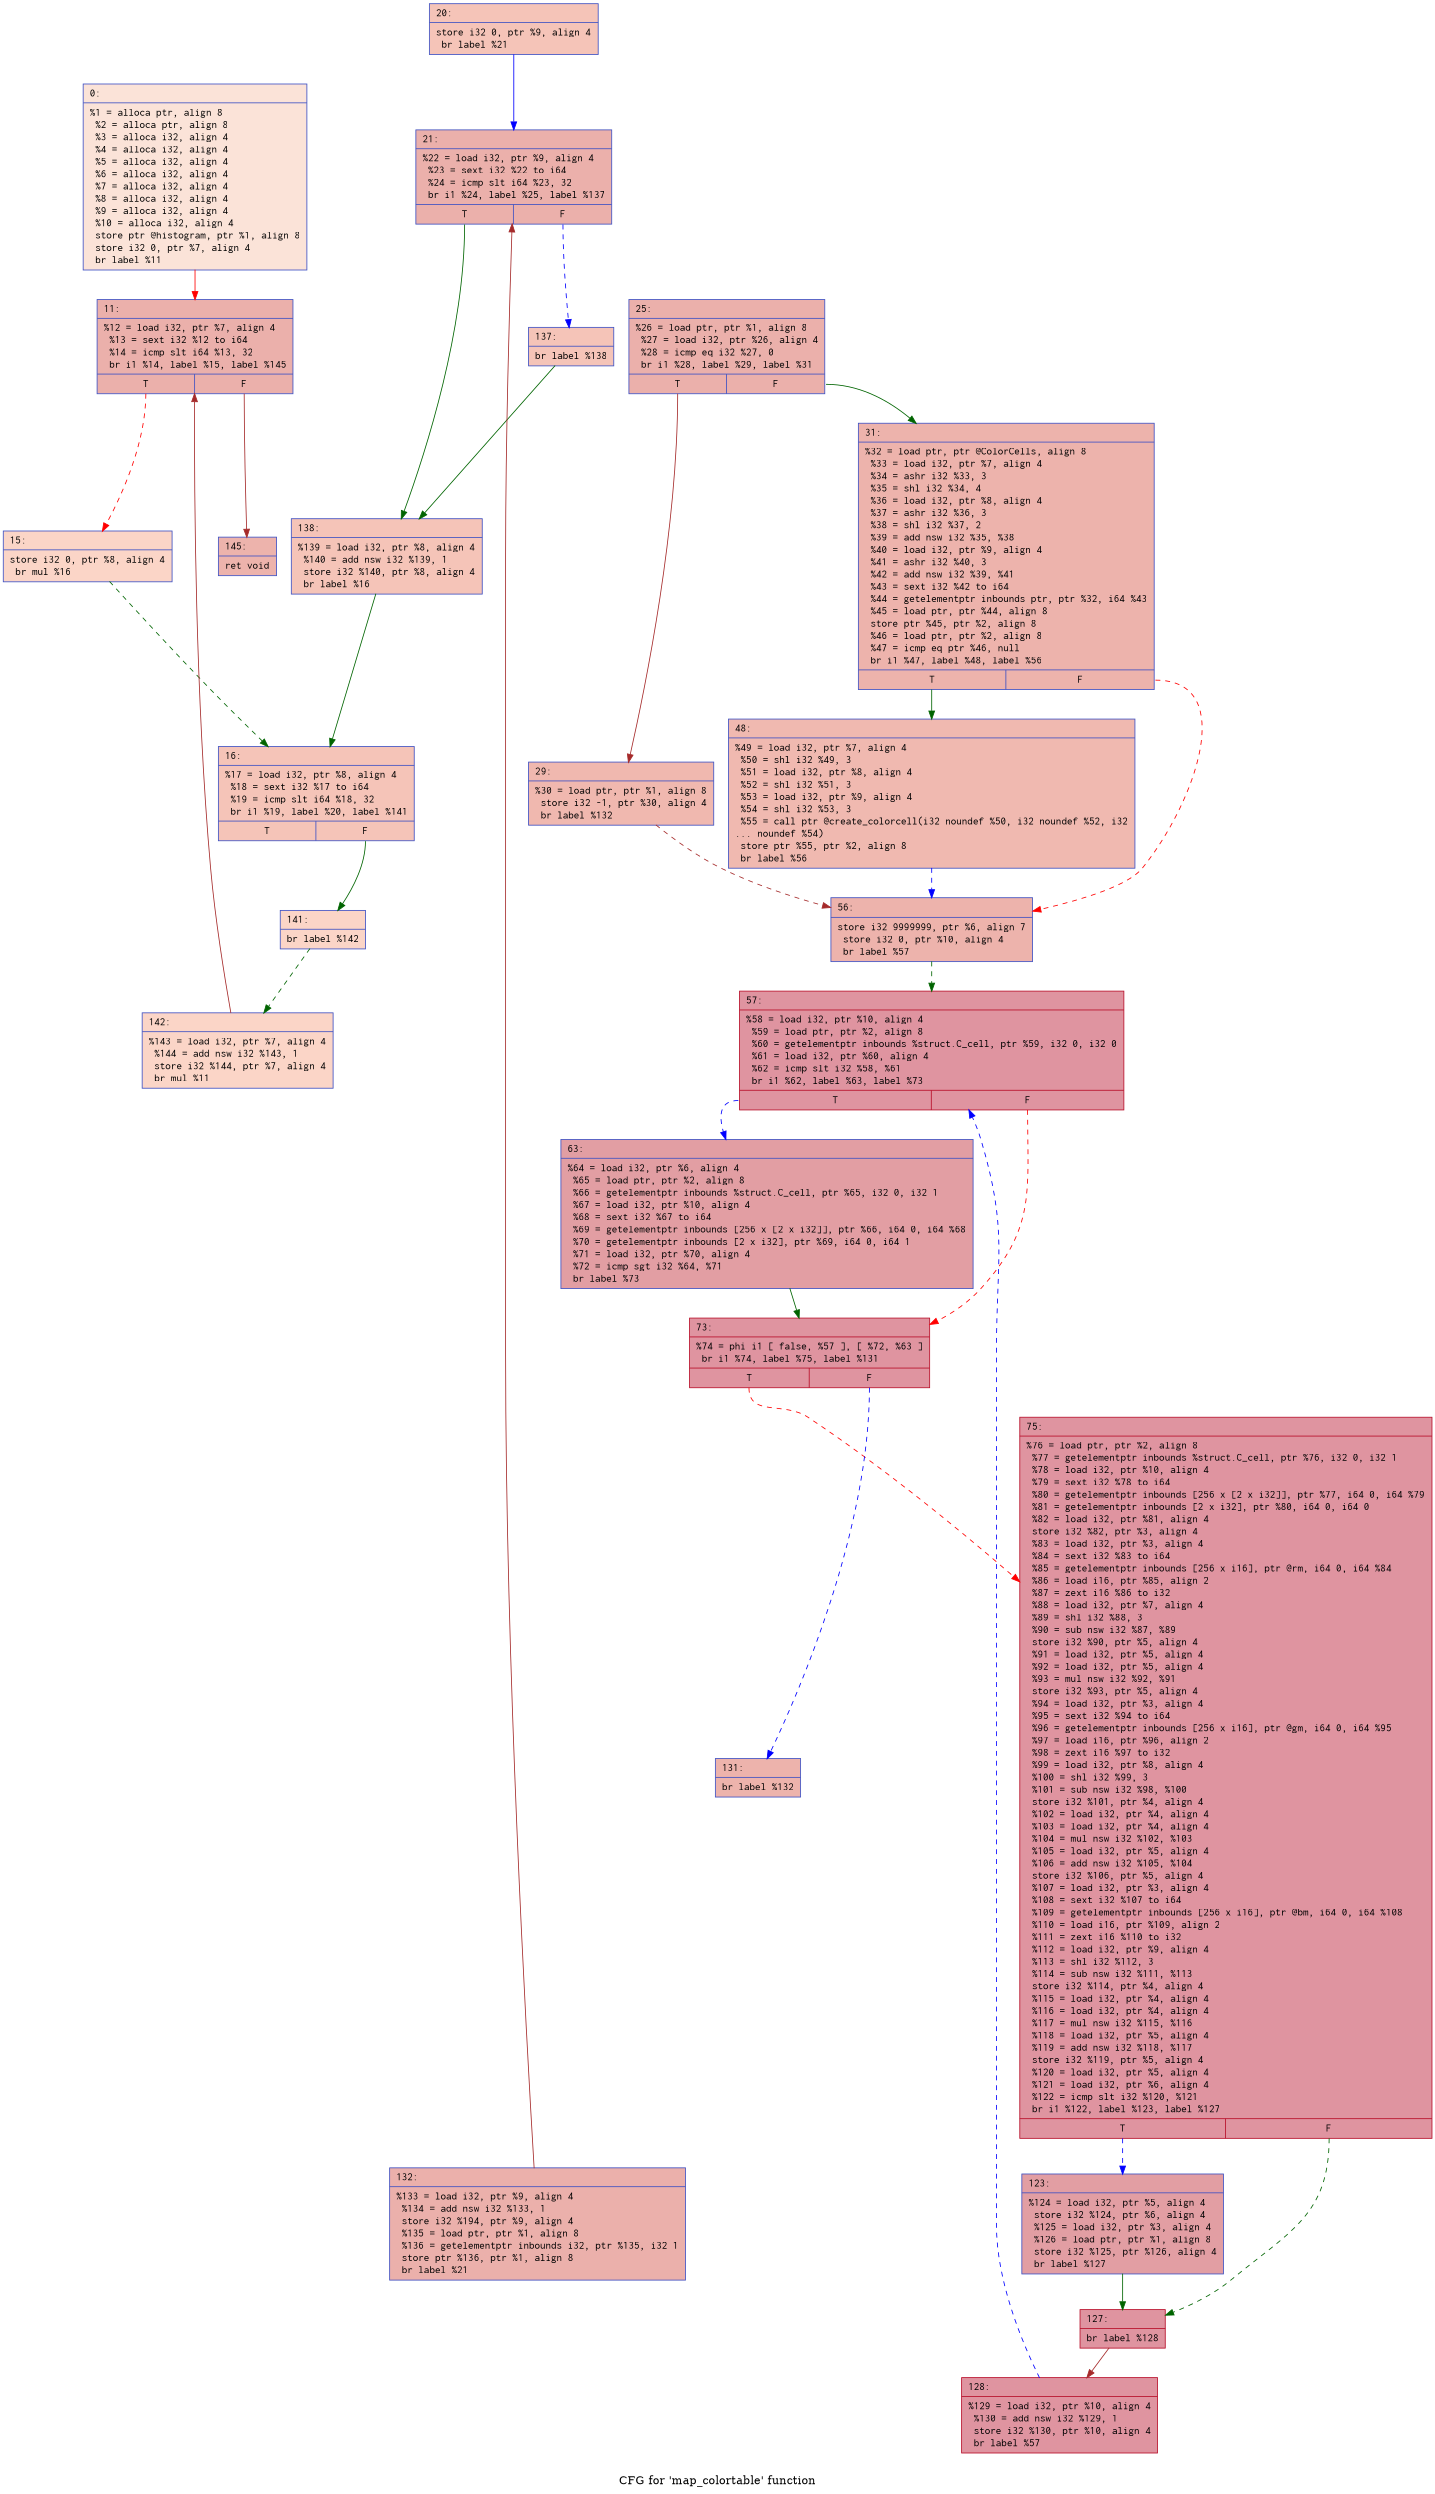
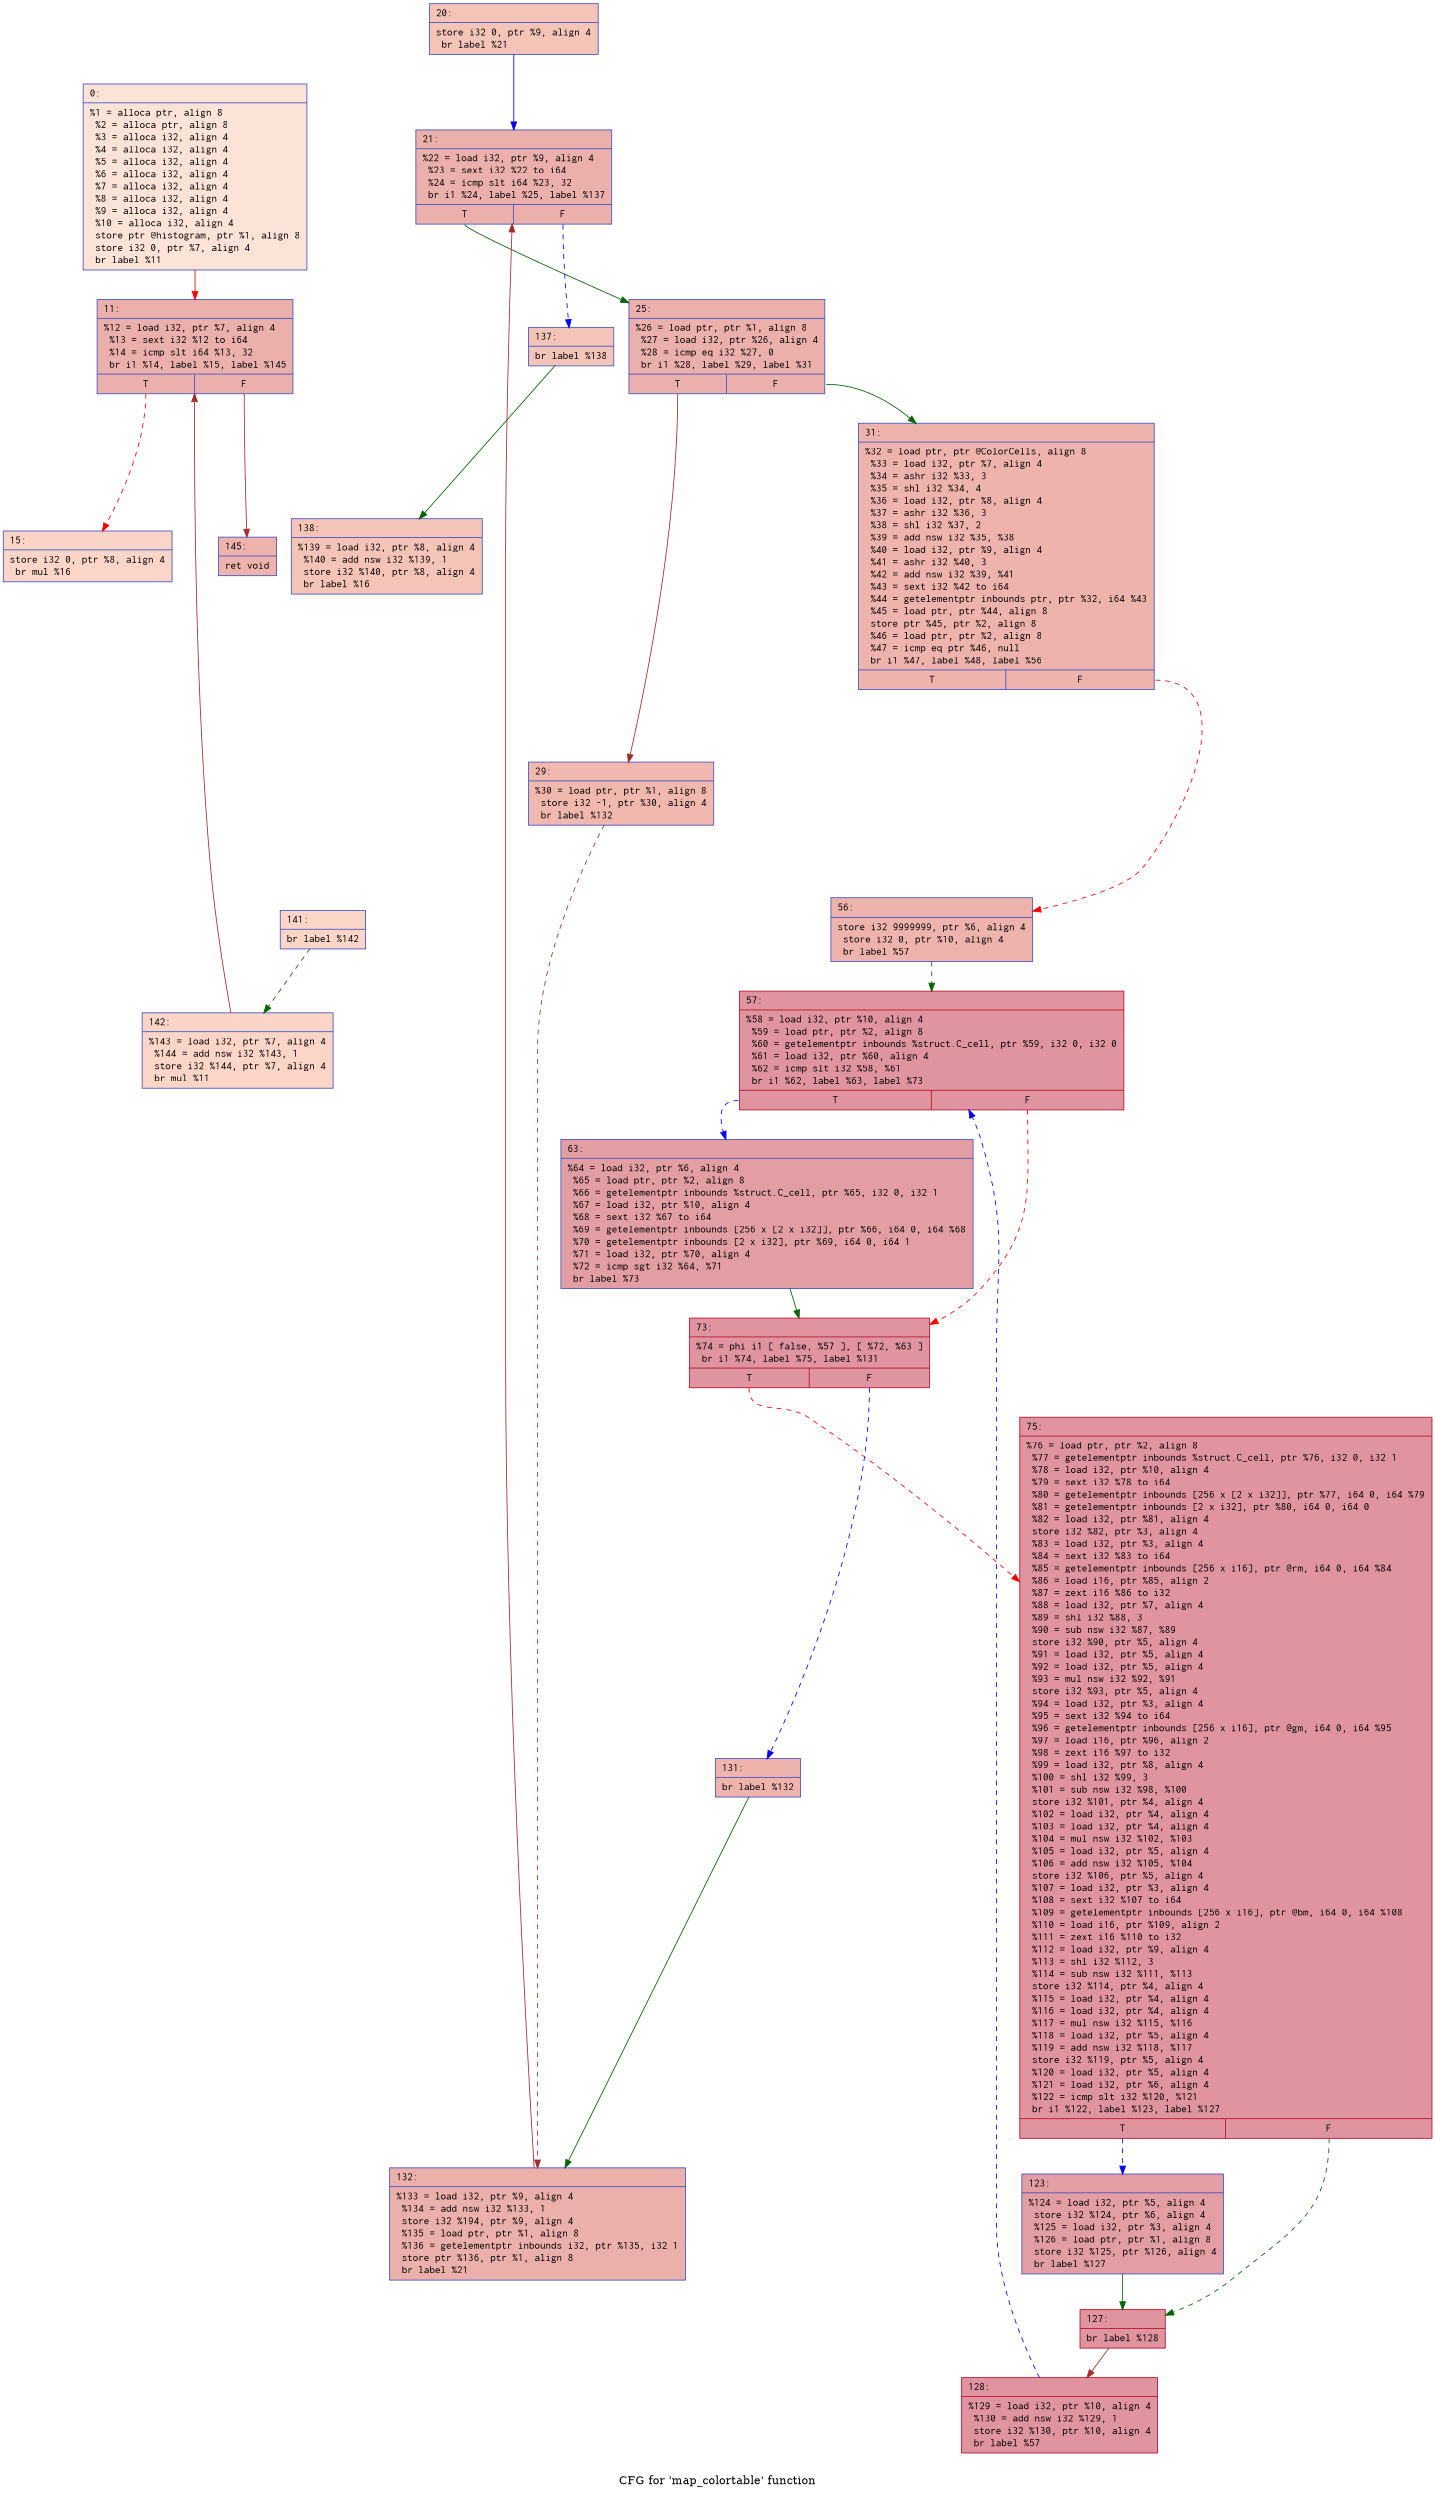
(446, 370) -> (542, 264)
(316, 794) -> none
(932, 794) -> none
(735, 875) -> (538, 1487)
(932, 927) -> (932, 927)
none -> (659, 1979)
